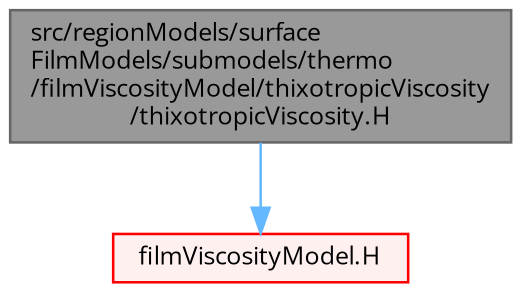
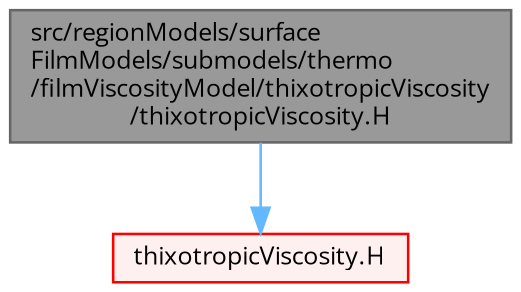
(261, 258) -> (261, 258)
